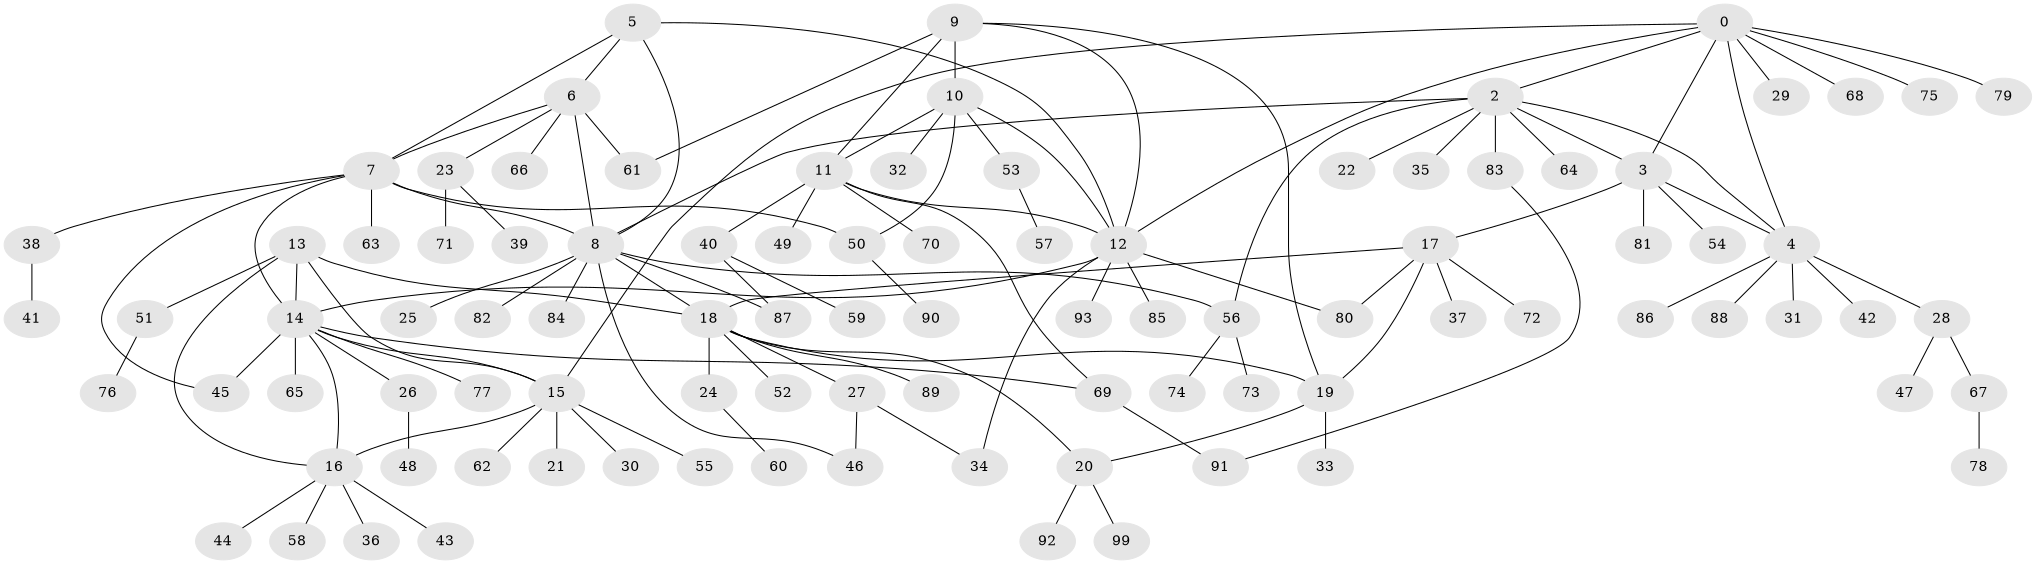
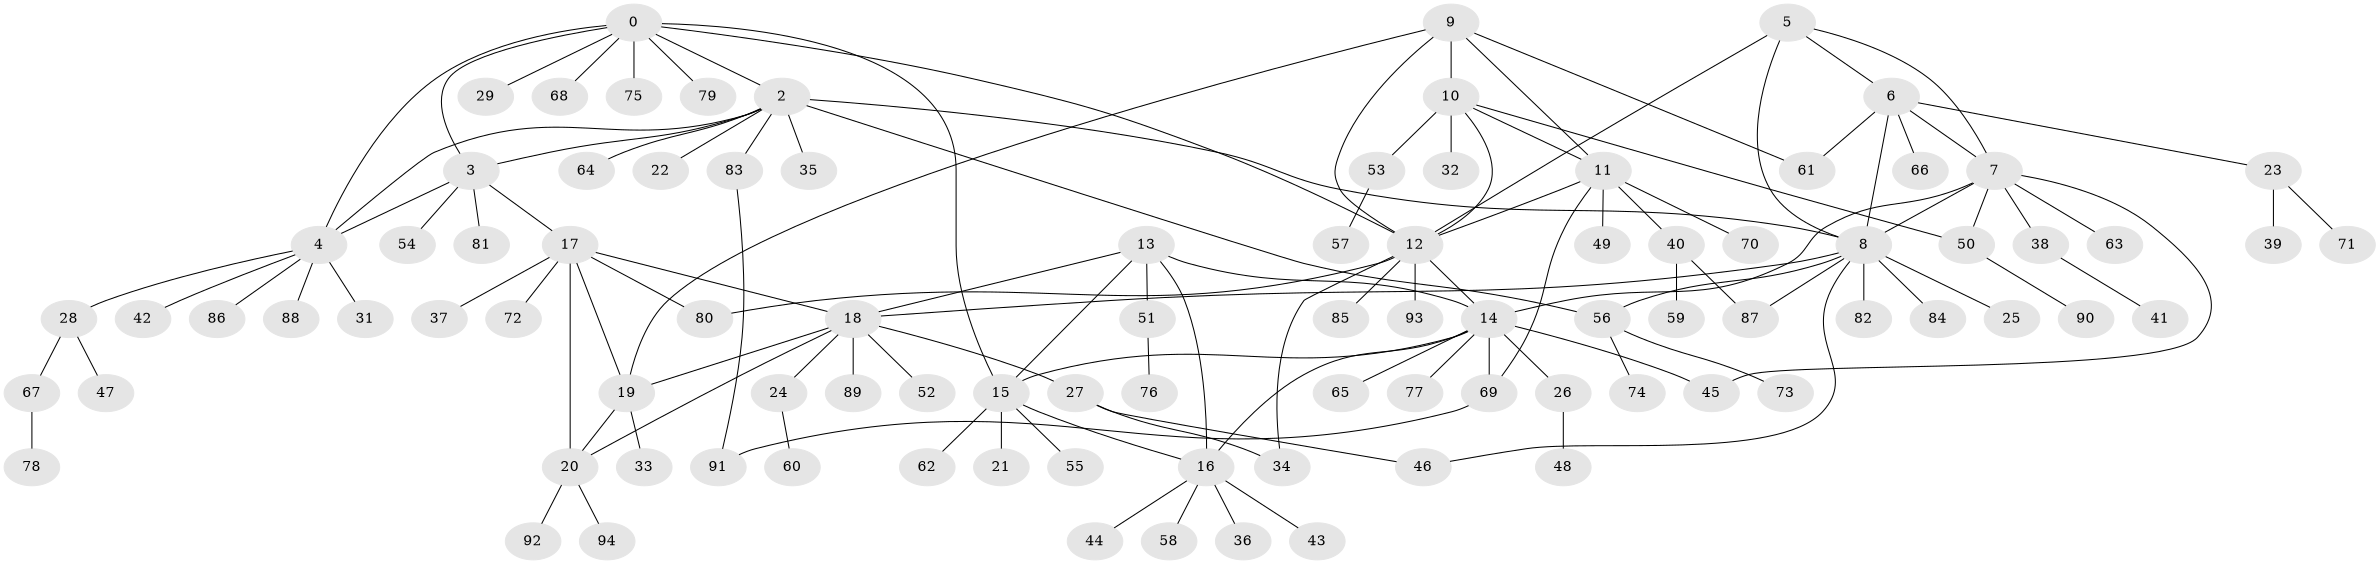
none -> (570, 356)
(631, 467) -> none
(1122, 541) -> (607, 541)
